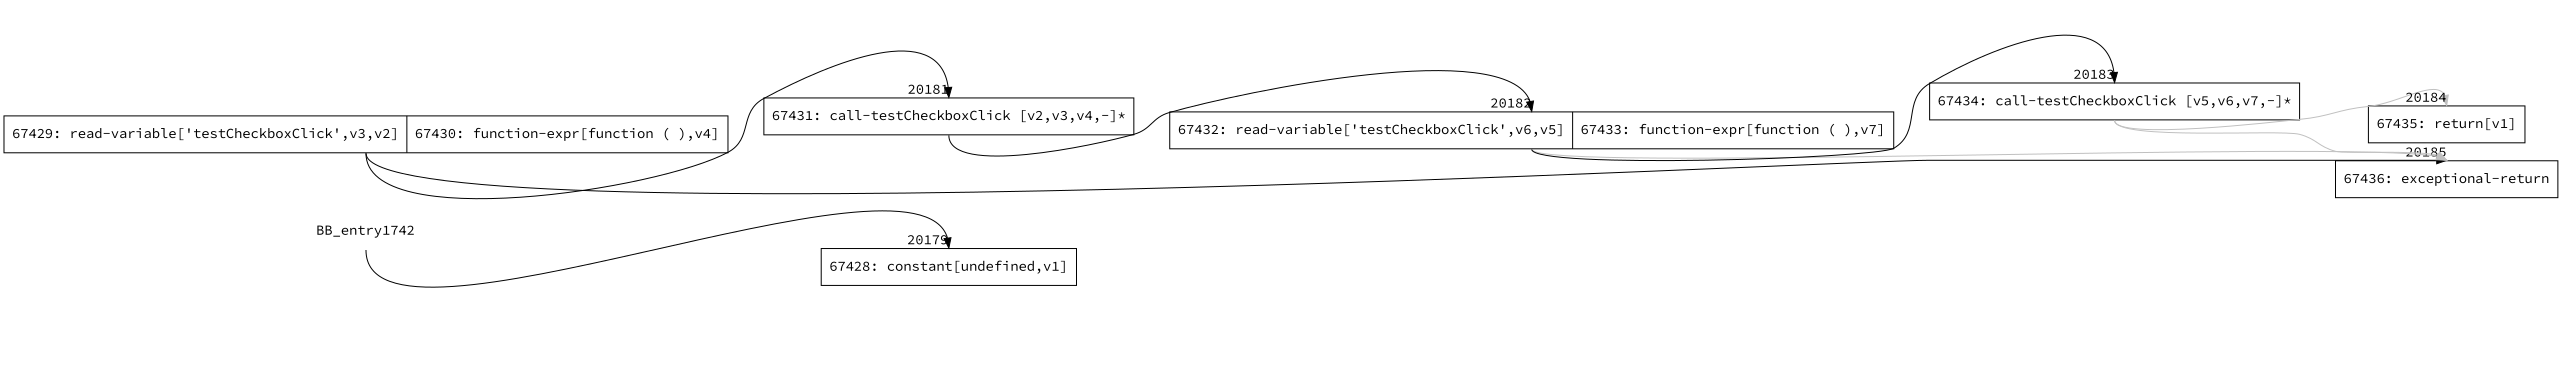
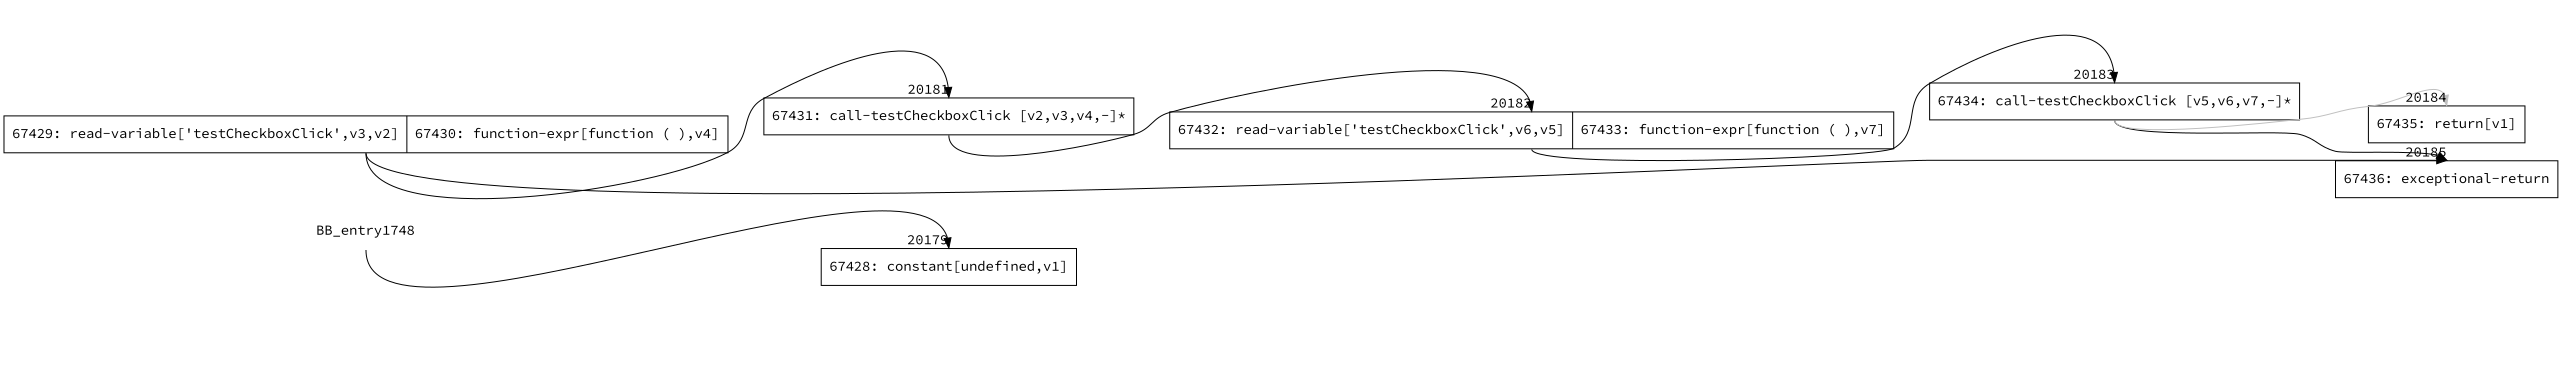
(2277, 133) -> (2277, 133)
(2030, 154) -> none
(366, 231) -> (366, 231)
